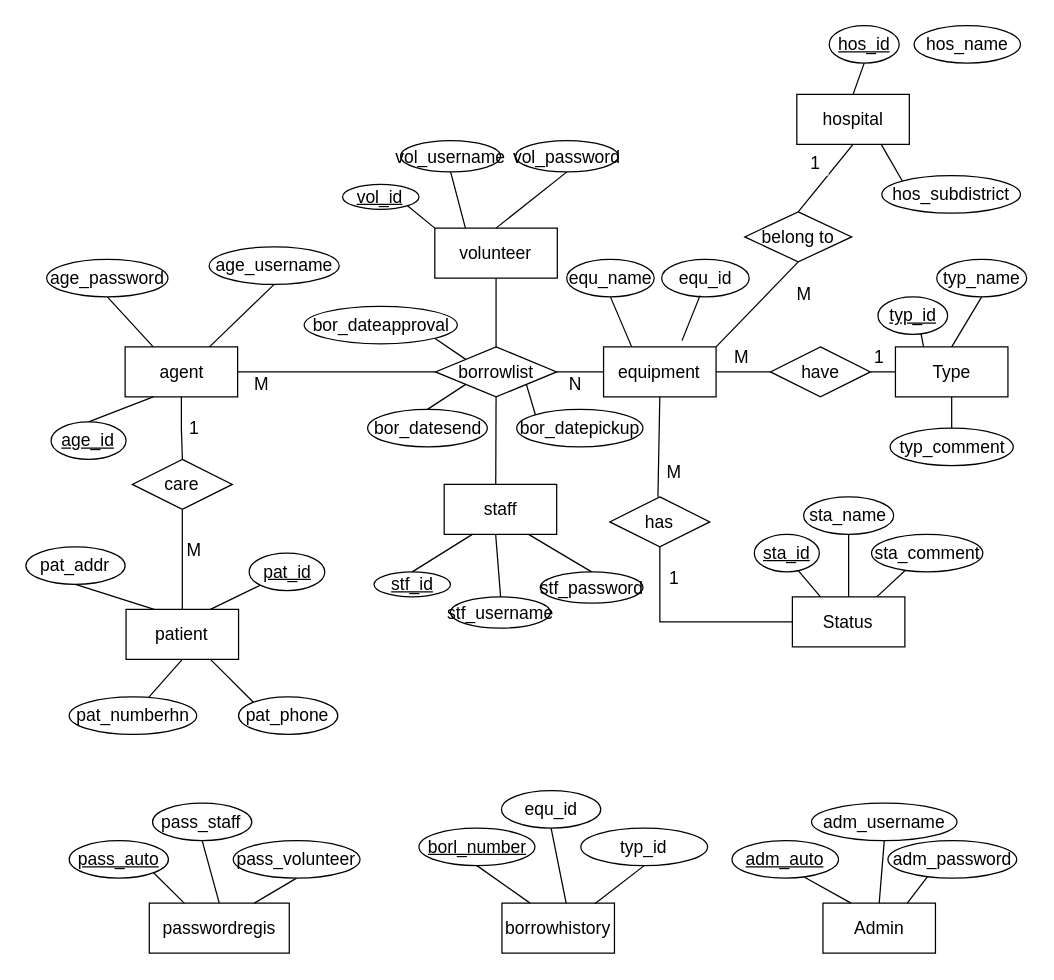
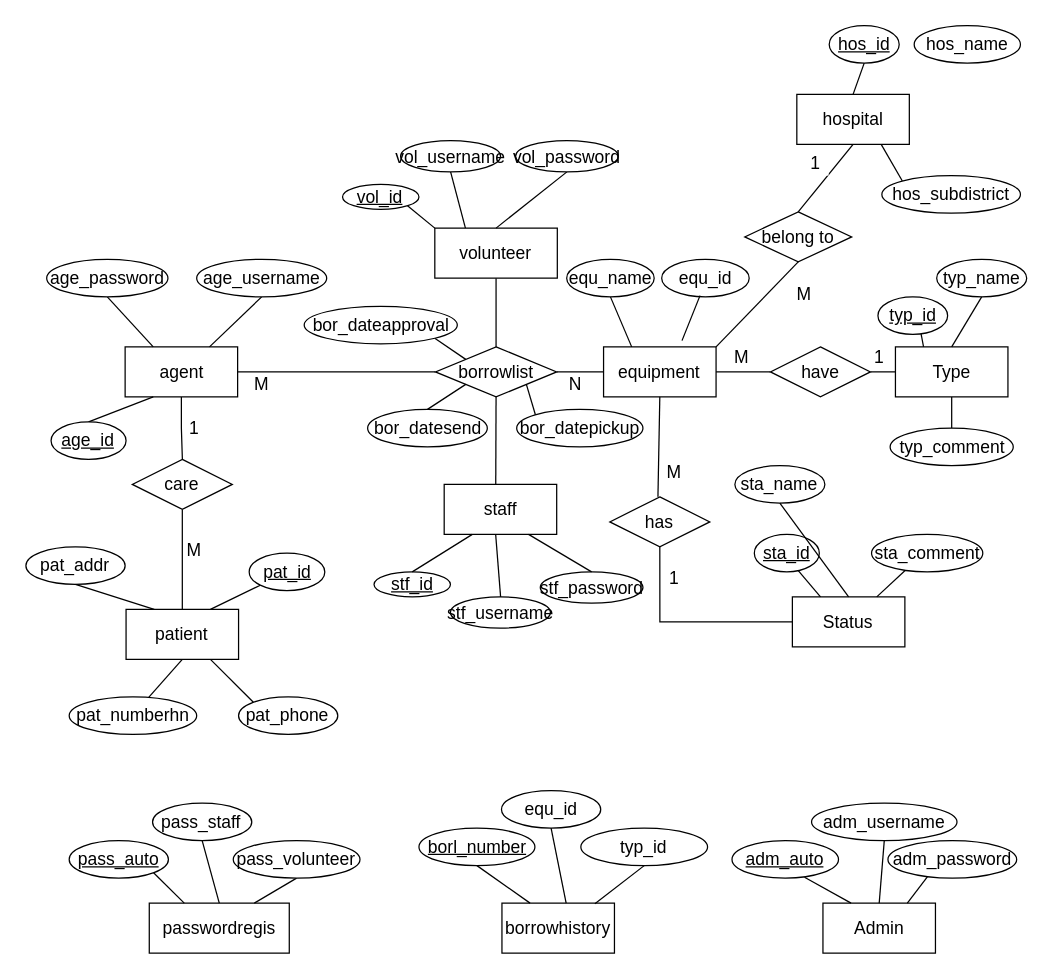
(274, 266) -> (262, 278)
(849, 516) -> (780, 484)
